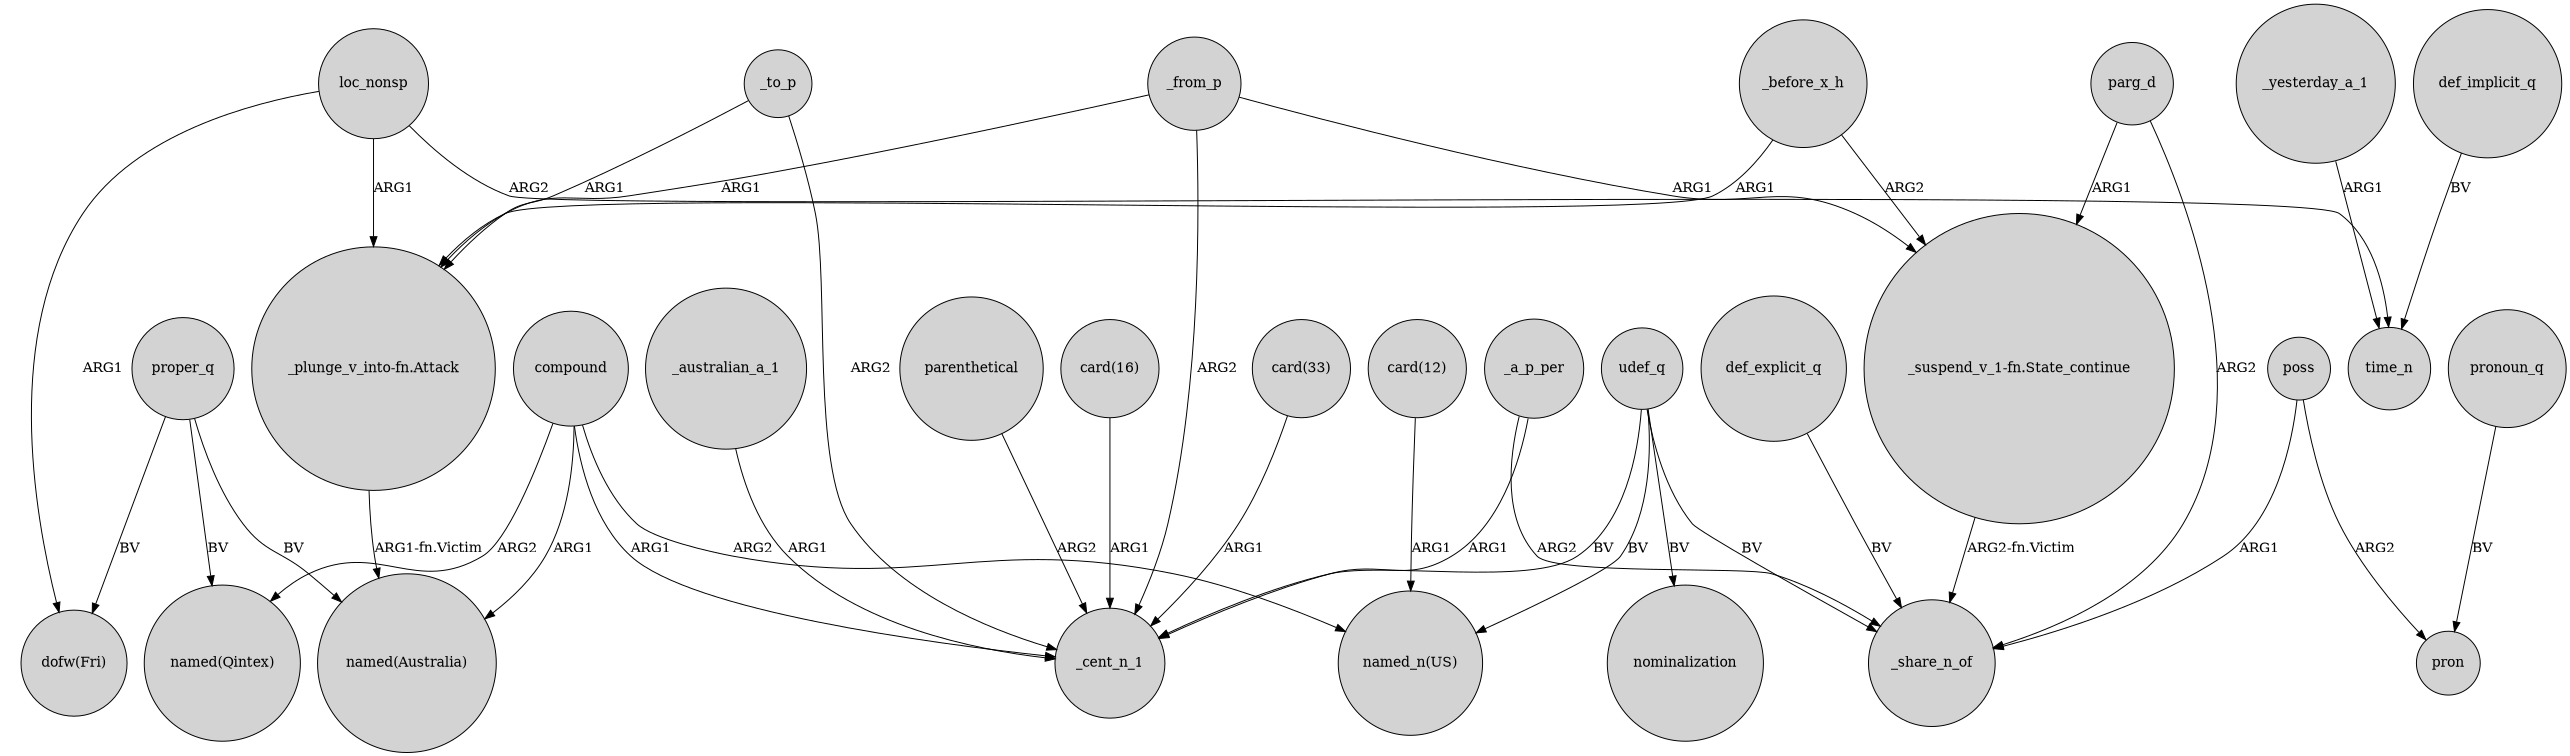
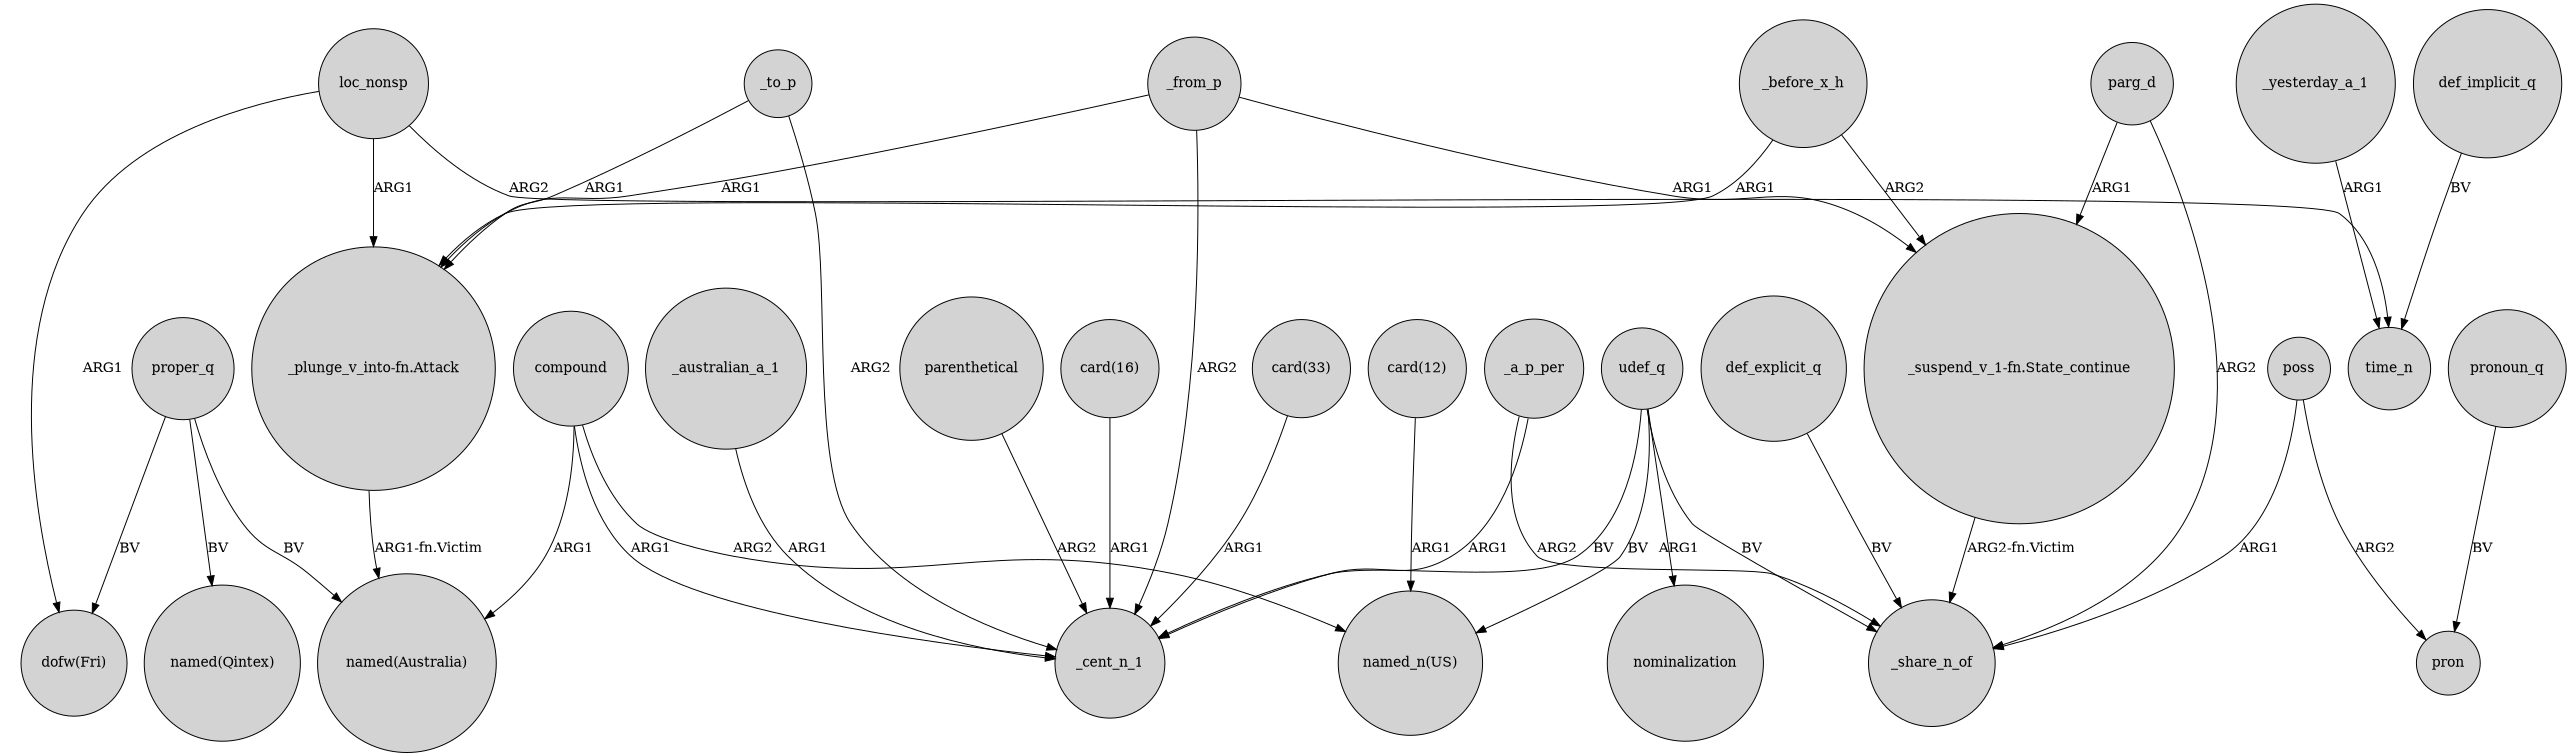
(1679, 549) -> (1679, 549)
(453, 568) -> none
